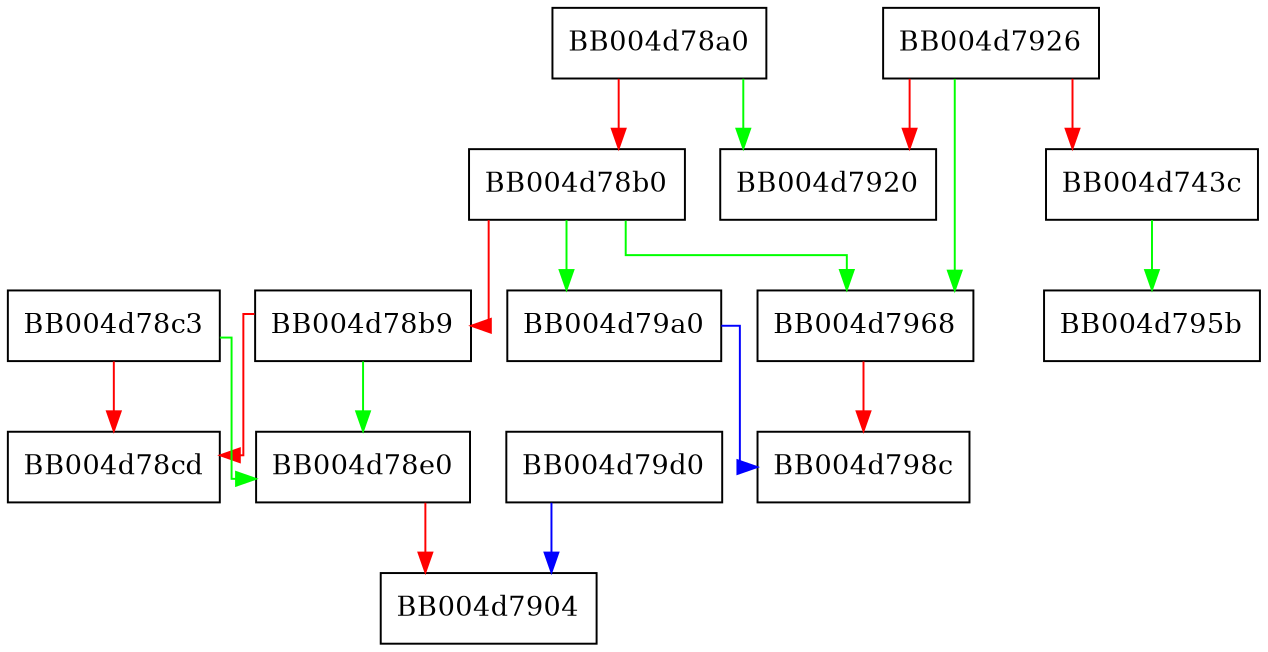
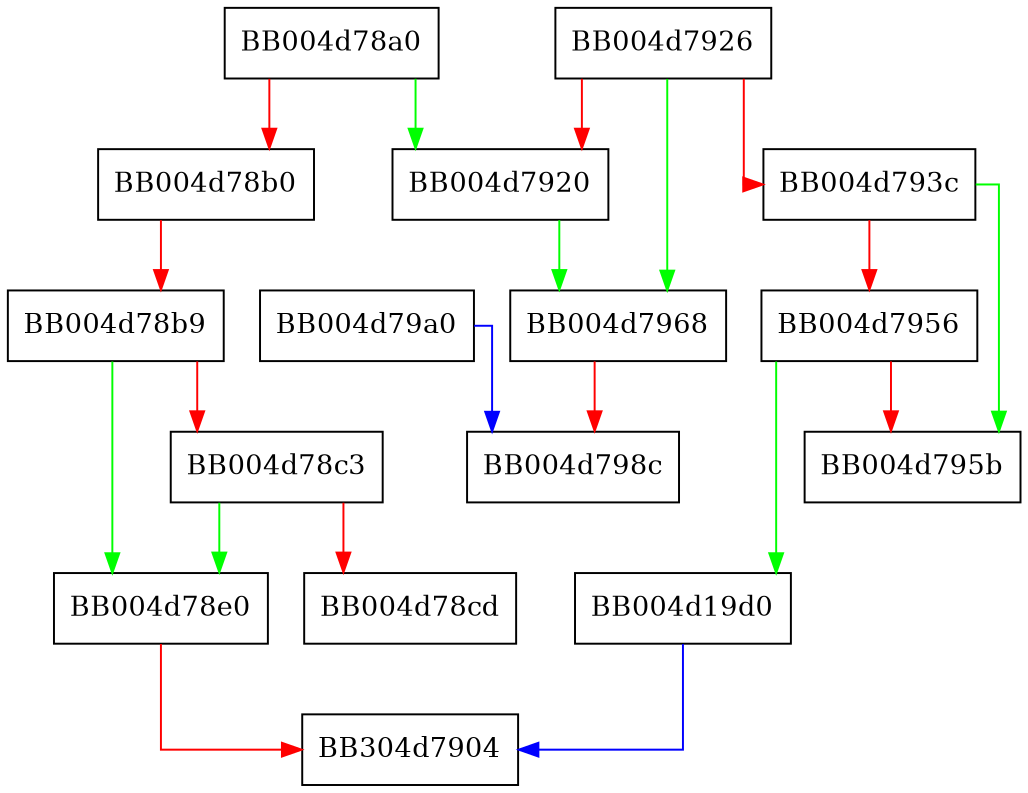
(1152, 184) -> (869, 184)
(567, 245) -> none
(726, 255) -> (559, 245)
none -> (869, 326)
(243, 381) -> (197, 386)
(614, 467) -> (683, 608)
(489, 608) -> (410, 750)
